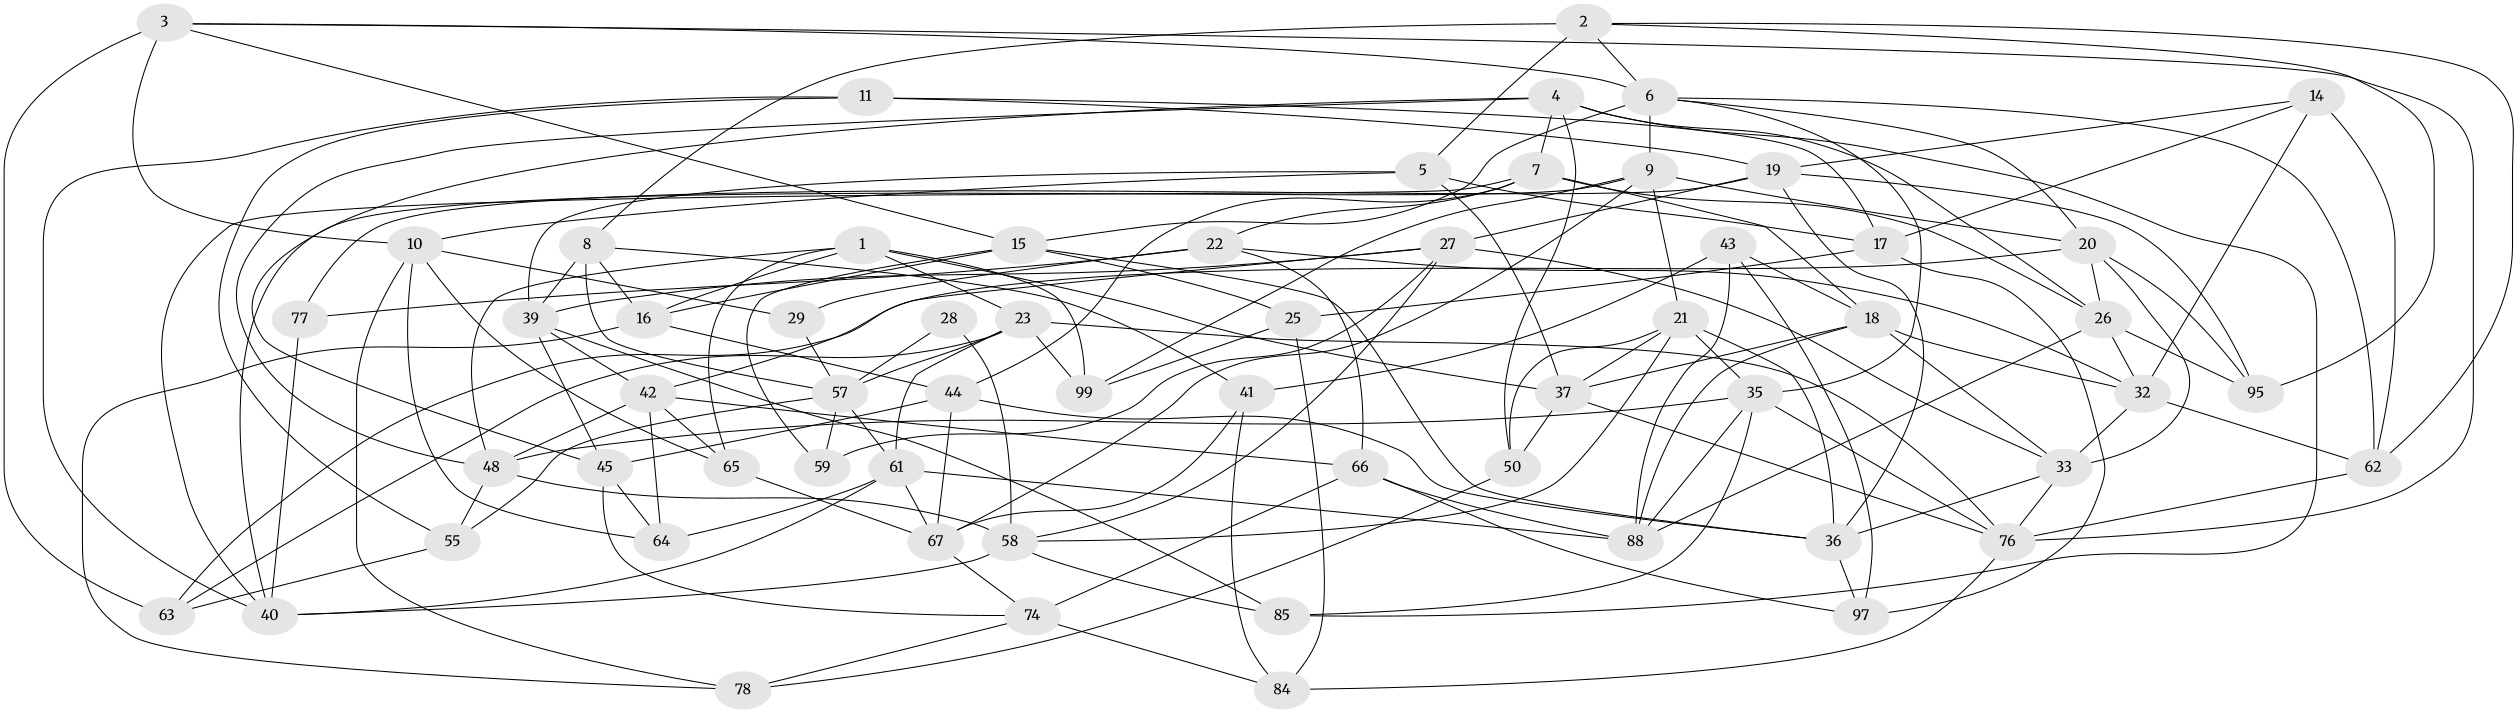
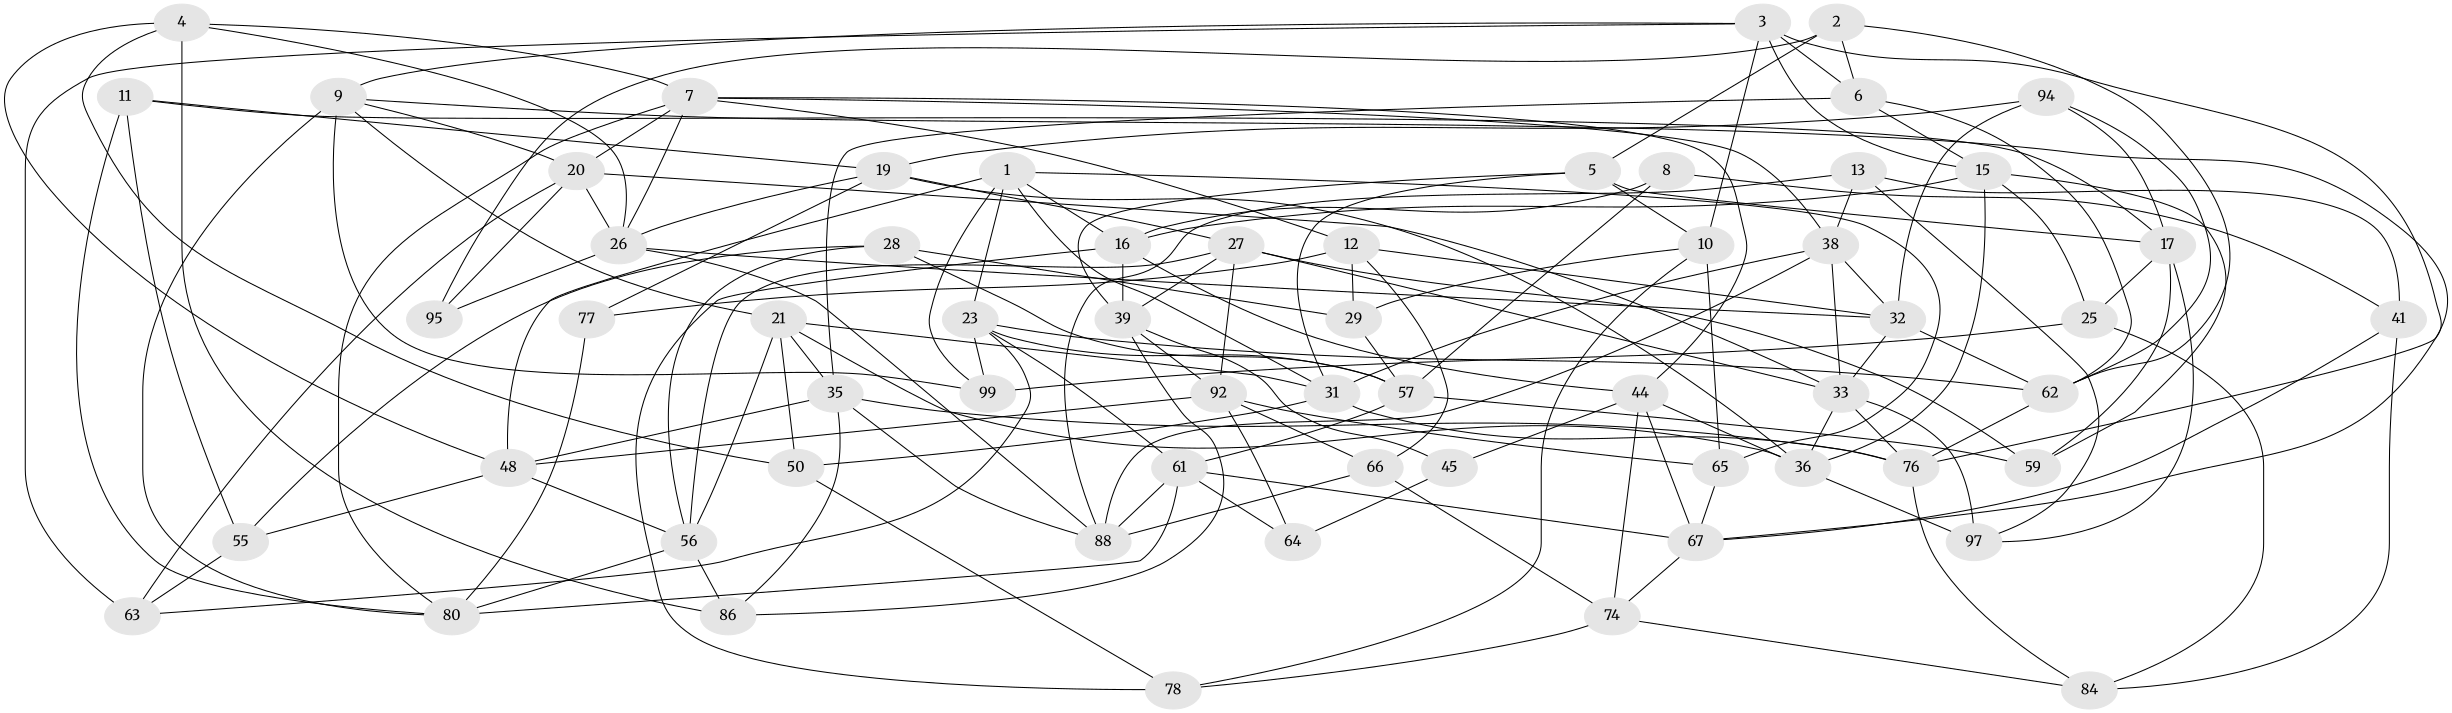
(1029, 45) -> none
(2317, 97) -> (2046, 97)
(1893, 127) -> (633, 134)
(1650, 134) -> (1046, 30)
(680, 149) -> none
(2075, 211) -> (748, 202)
(1215, 245) -> (1352, 245)
(1728, 245) -> (1859, 171)
(555, 287) -> (1123, 282)
none -> (1184, 292)
(1873, 319) -> (1831, 245)
(1524, 345) -> (1638, 363)
none -> (2138, 374)
(648, 394) -> (1219, 394)
(1563, 394) -> (1332, 394)
(627, 430) -> (526, 313)
(442, 468) -> none
(1010, 542) -> (689, 542)
(1604, 562) -> (1939, 440)
(771, 603) -> (1626, 505)
(270, 616) -> (452, 616)
(1282, 616) -> (728, 616)
